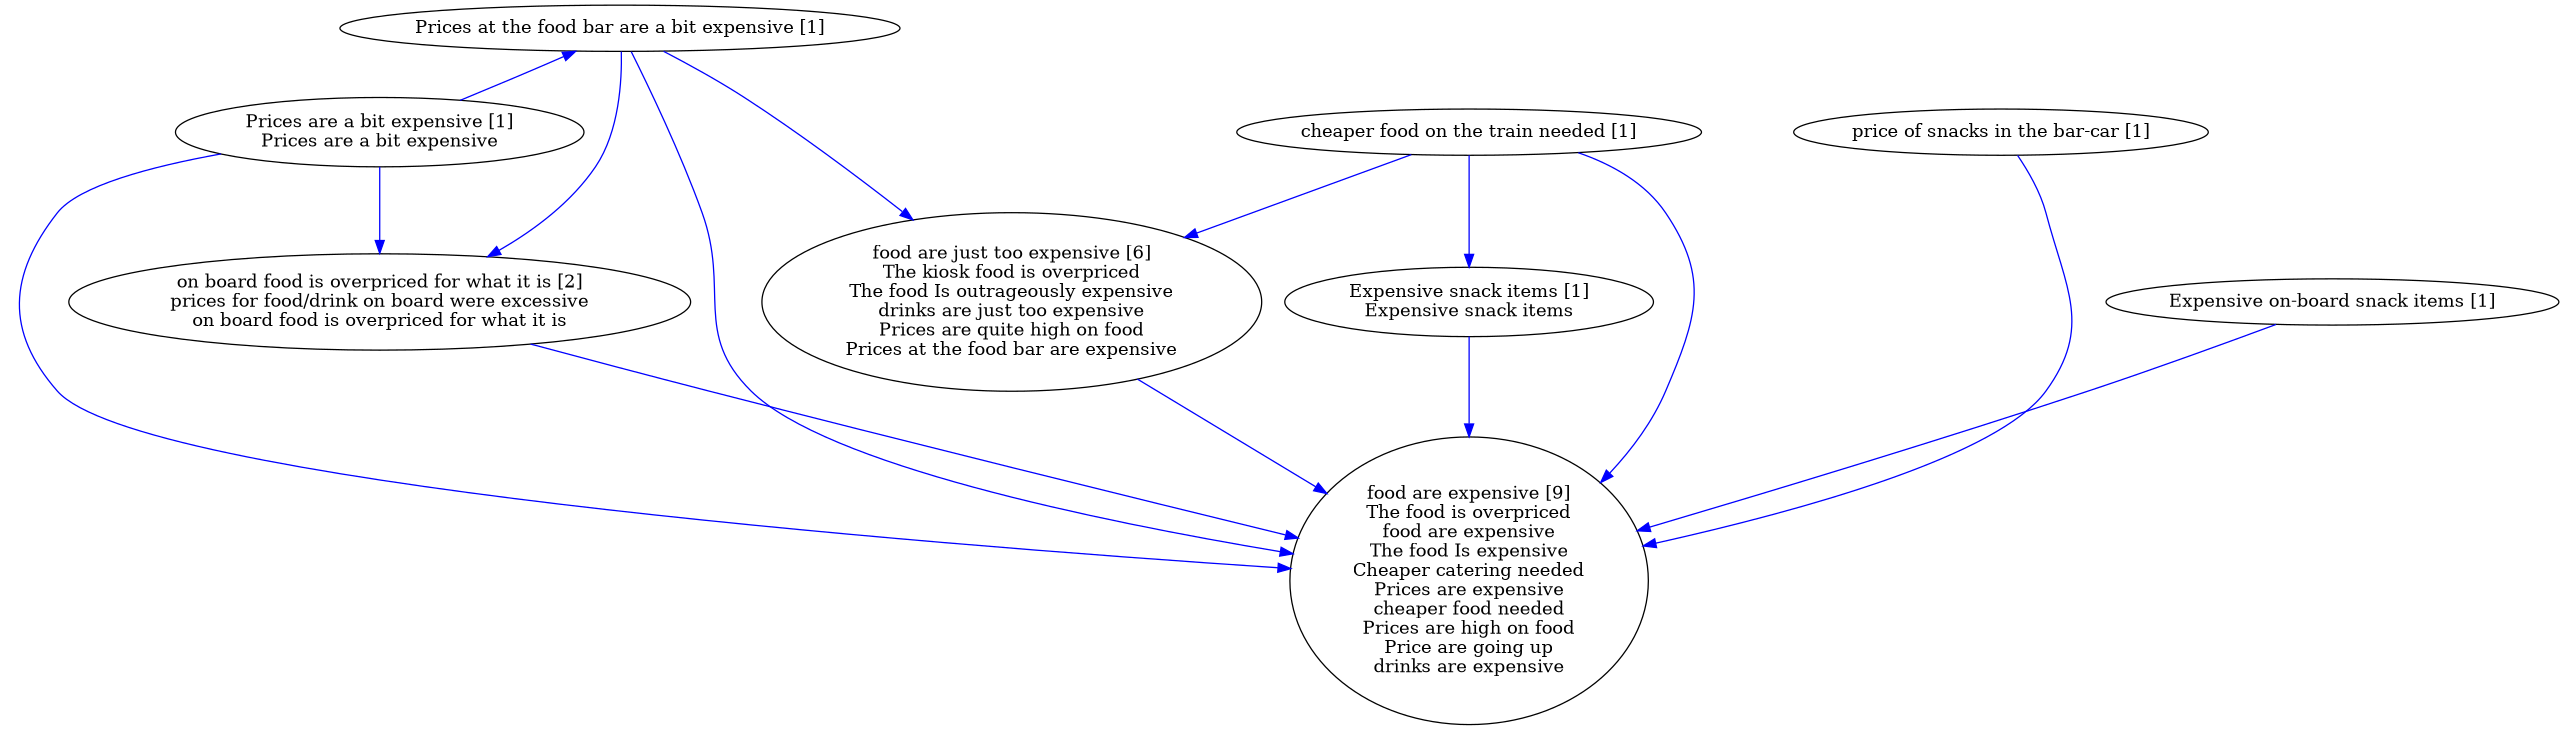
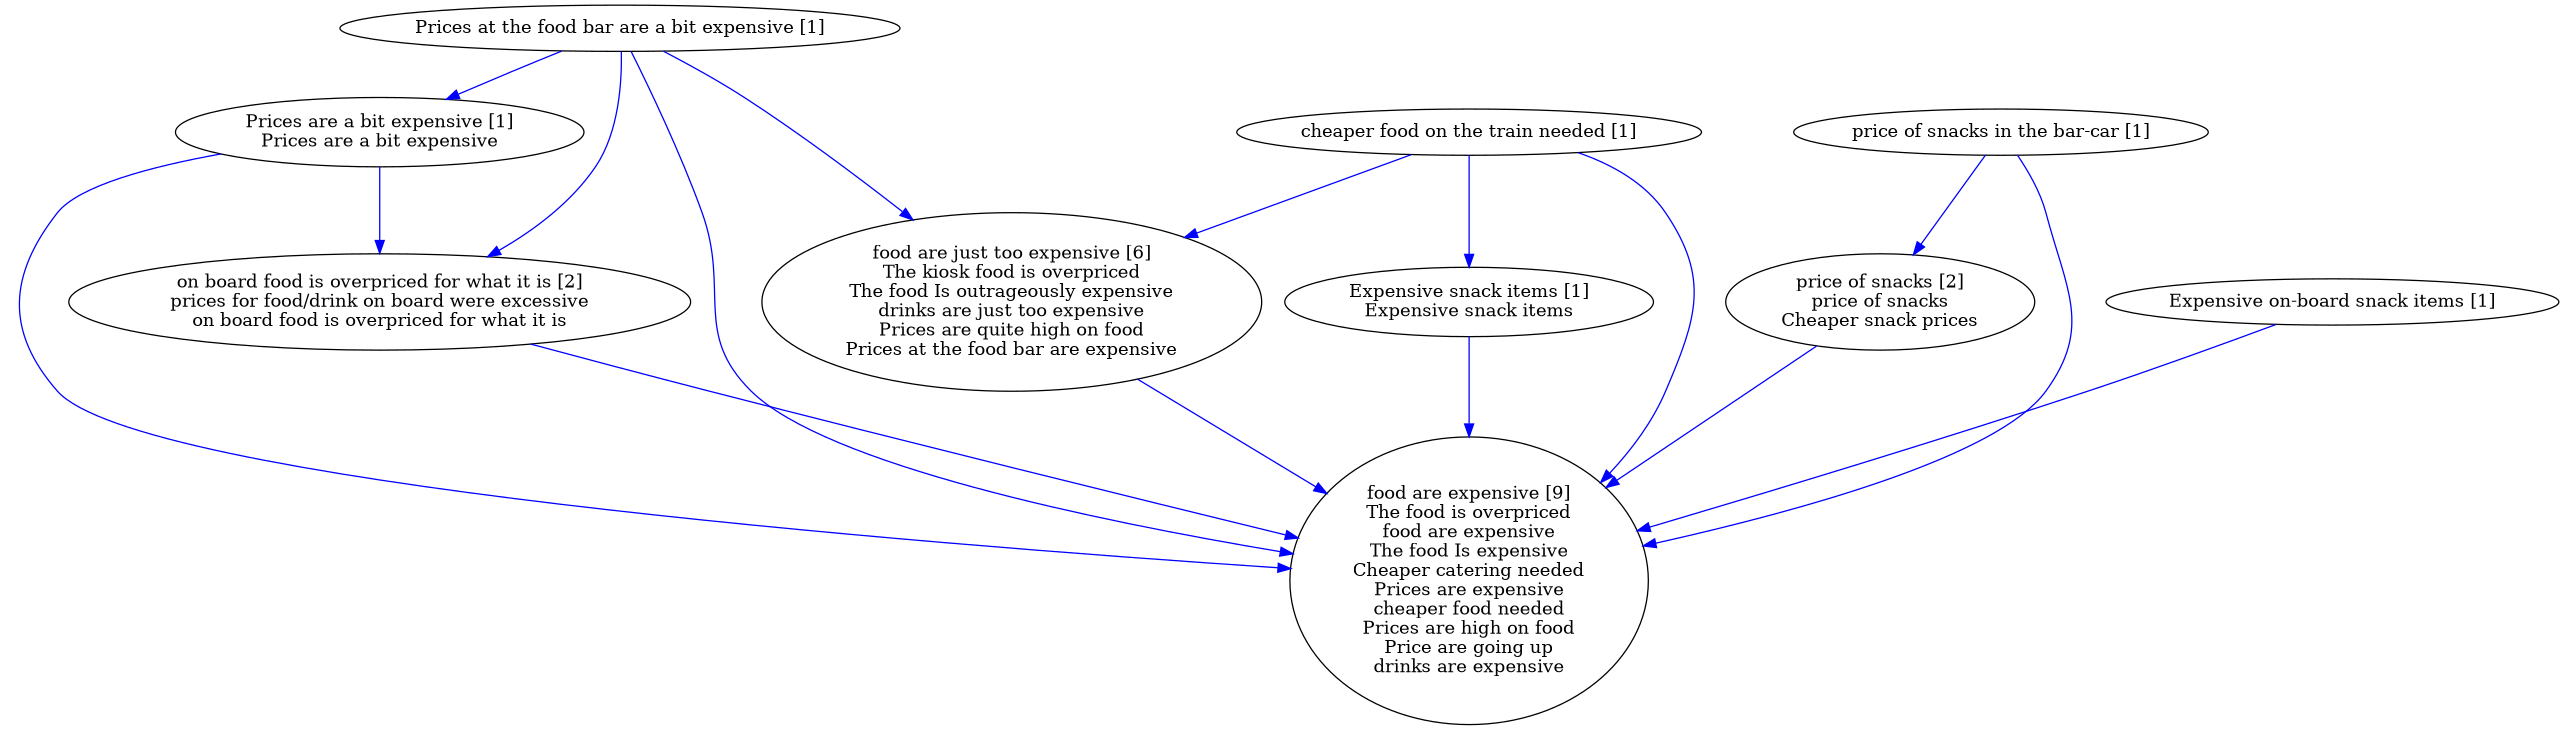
(512, 79) -> (510, 72)
none -> (1880, 302)
